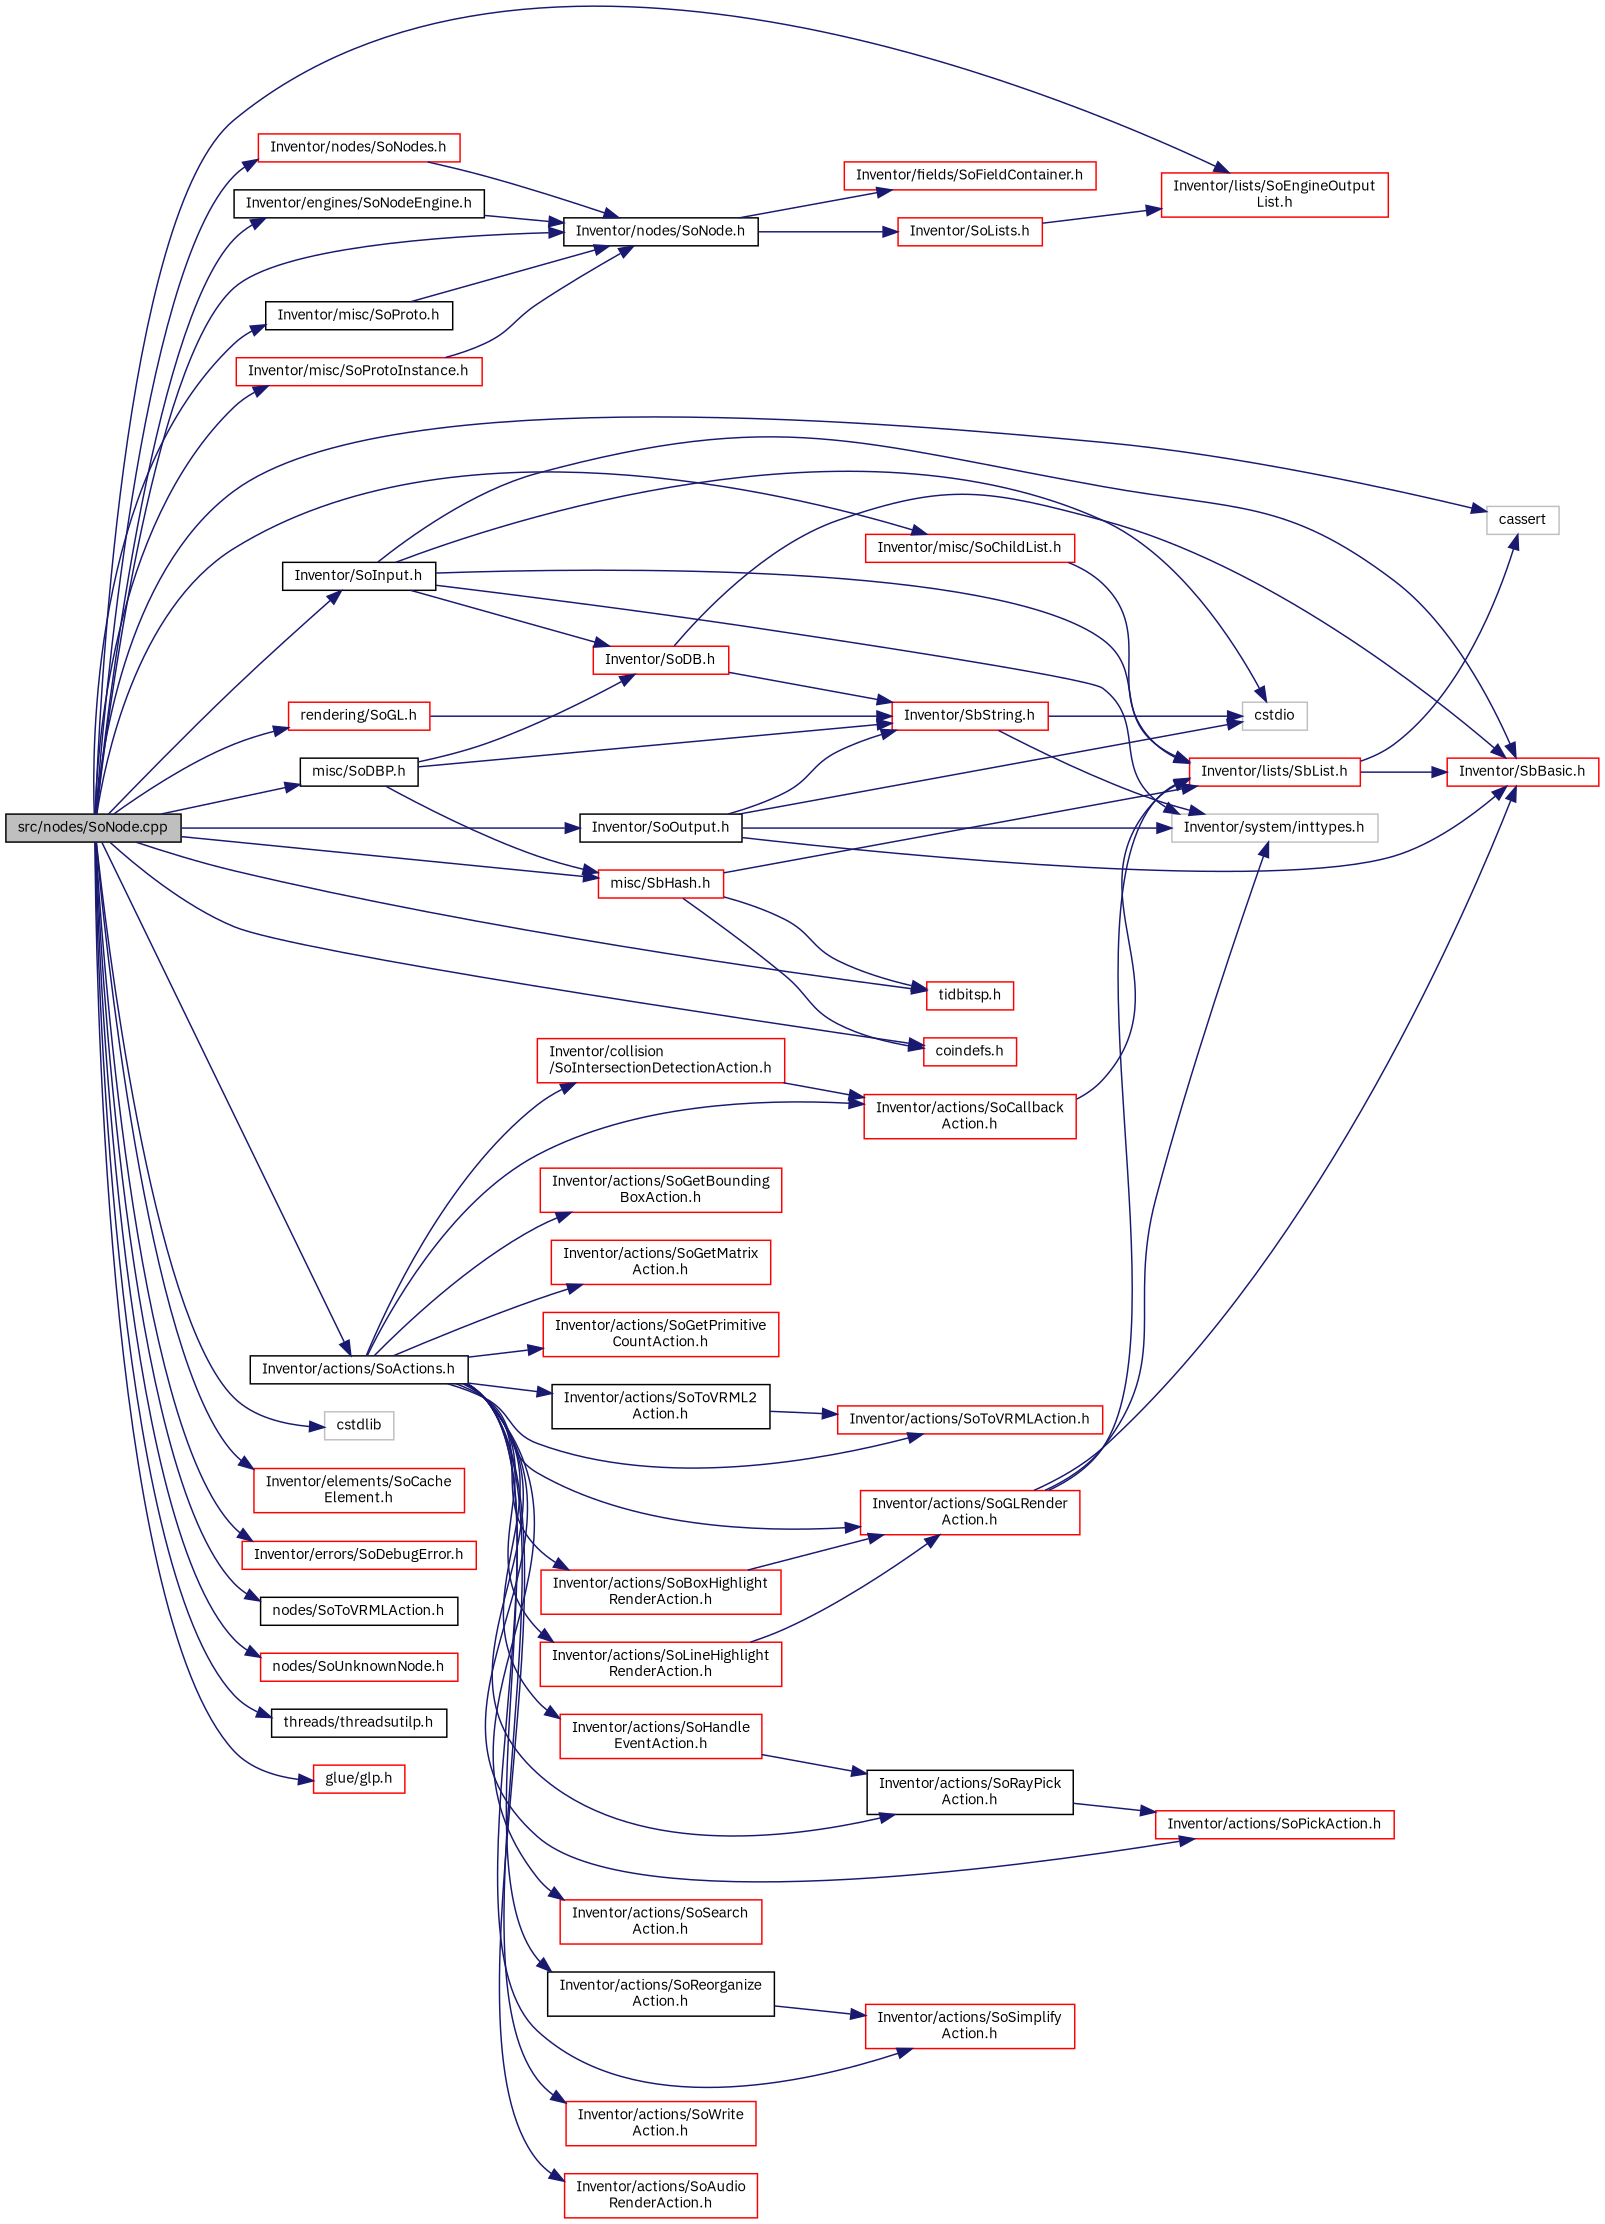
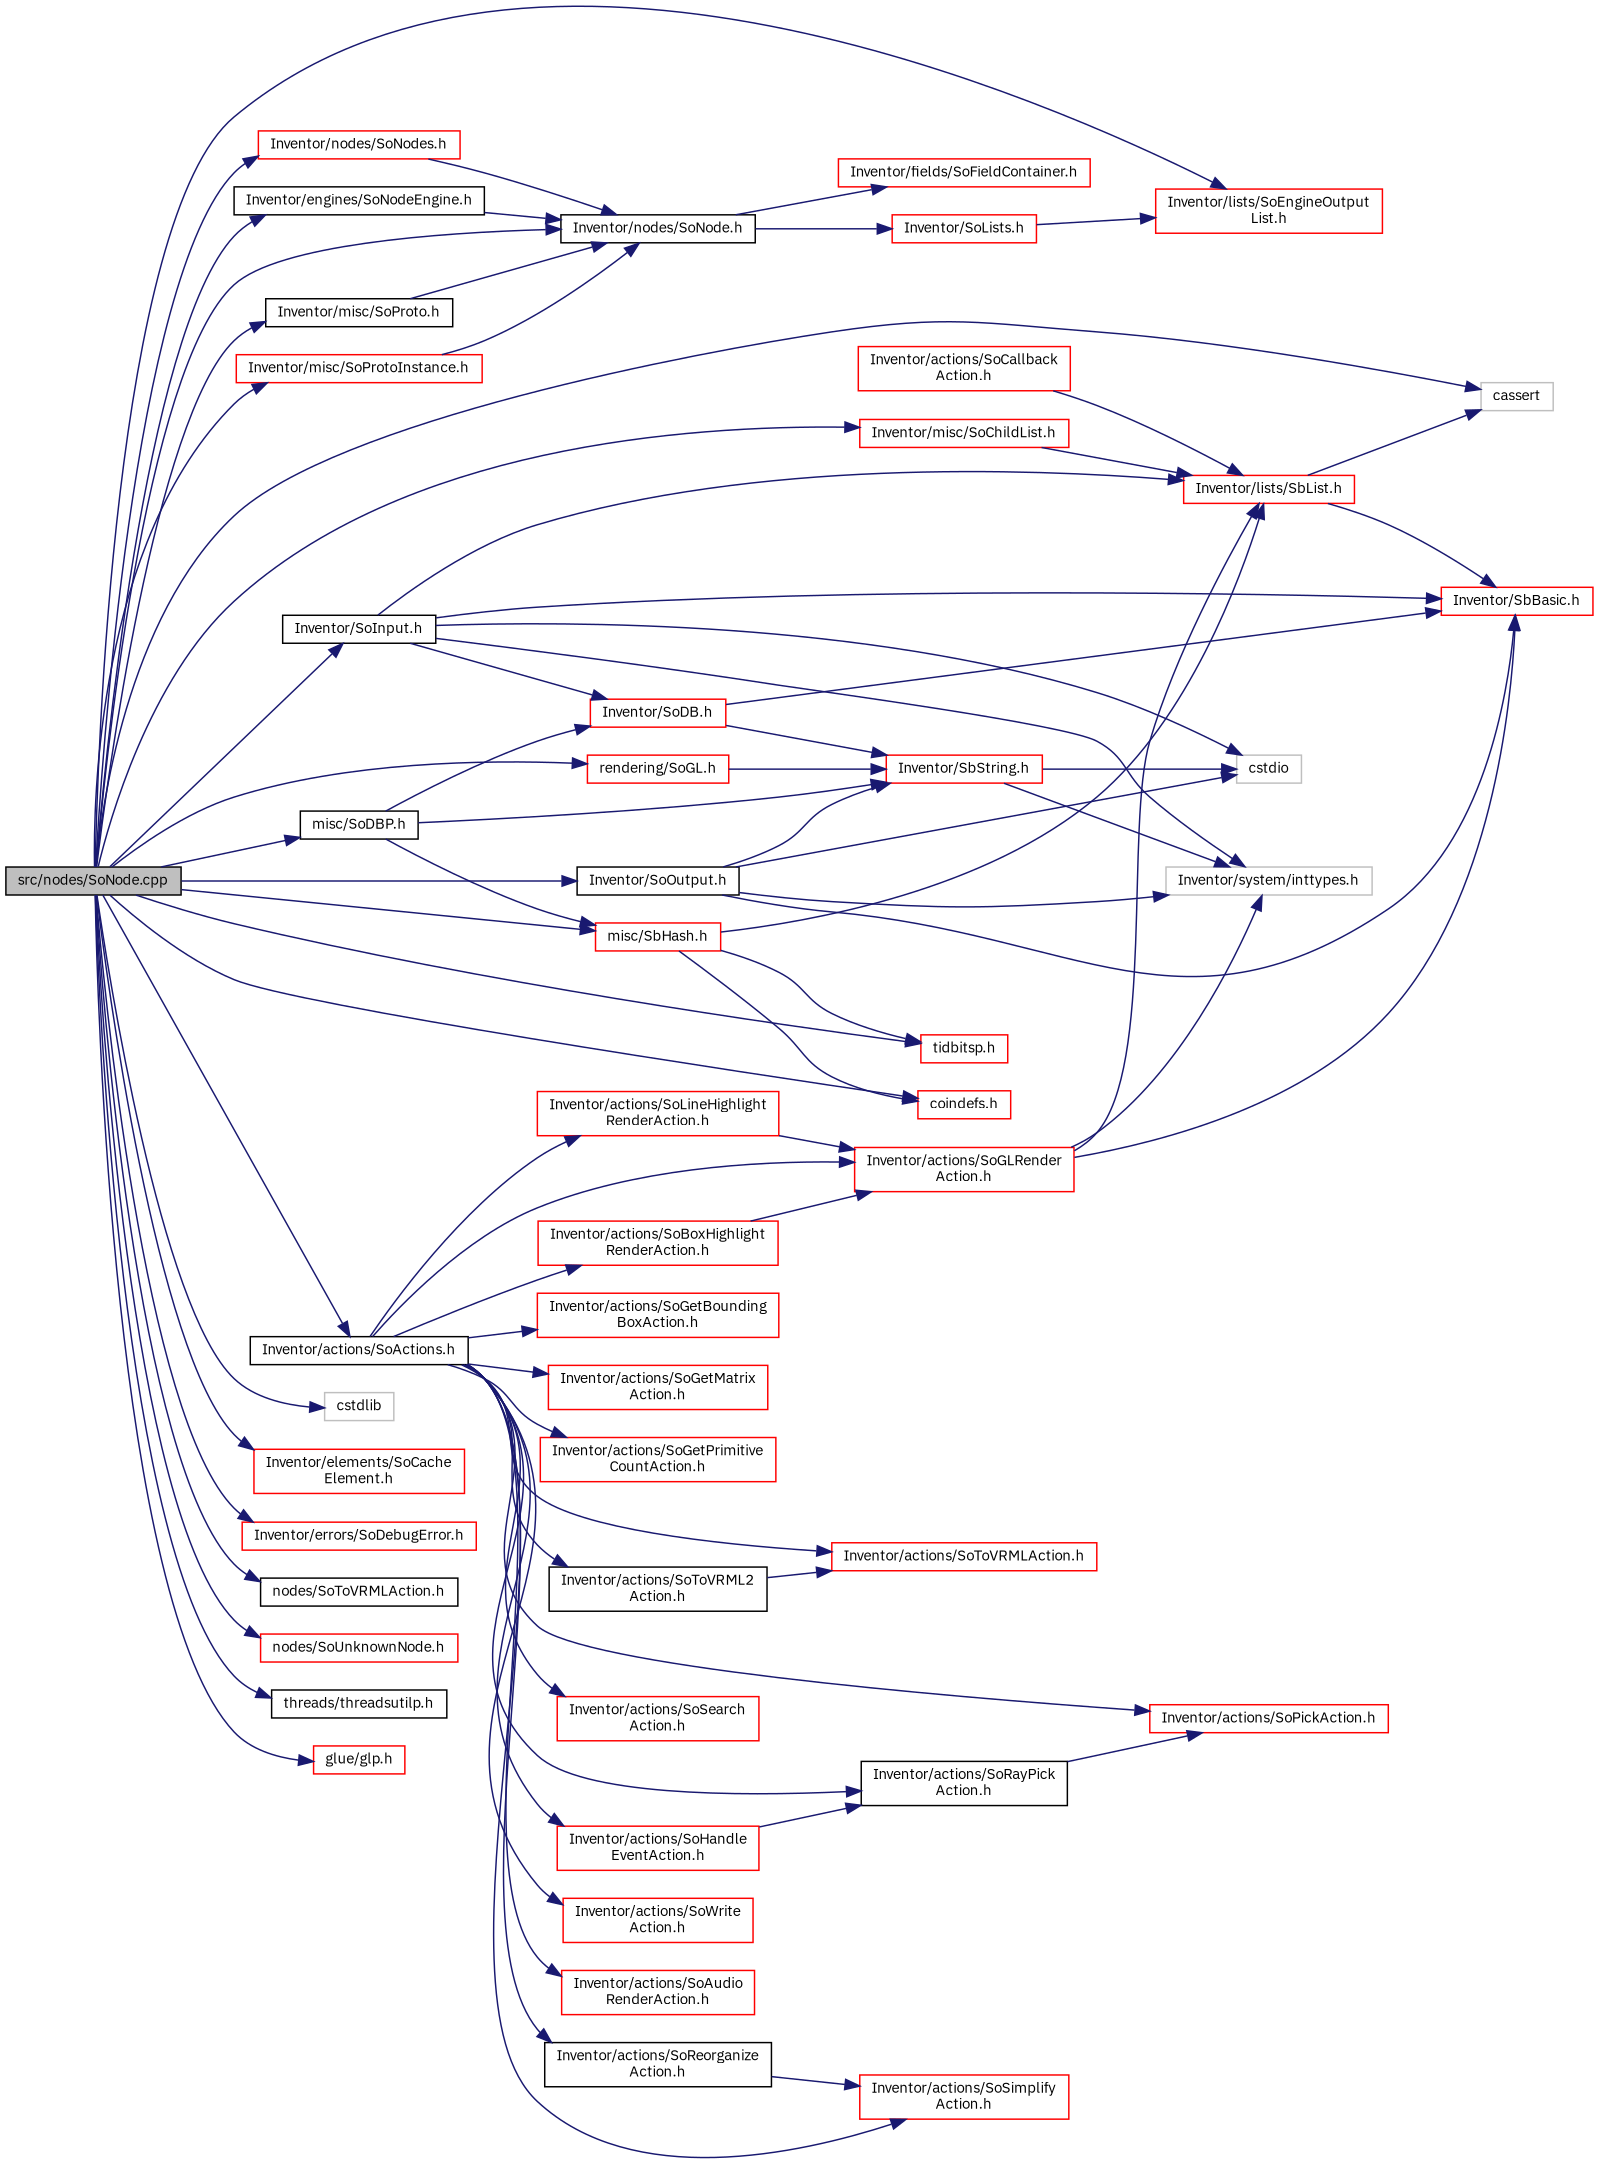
(661, 1061) -> none
(561, 1144) -> none
